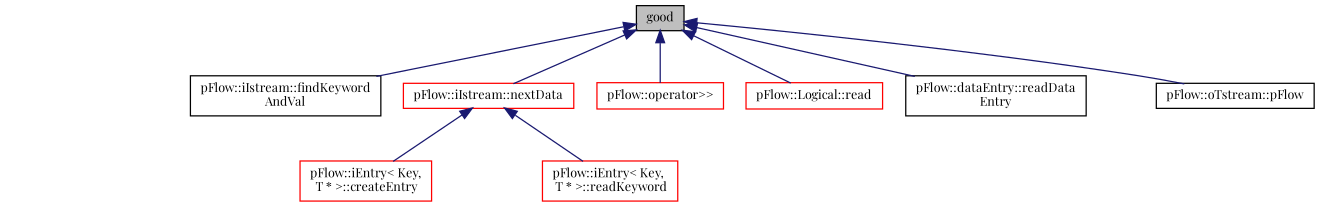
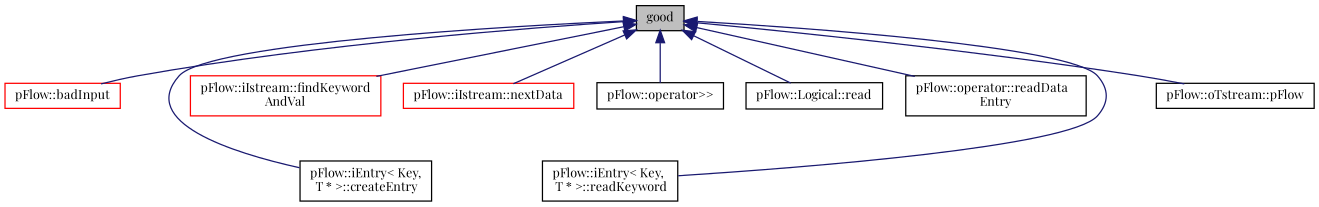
none -> (63, 96)
(286, 96) -> (286, 96)
(660, 96) -> (660, 96)
(814, 96) -> (814, 96)
(996, 96) -> (996, 96)
(428, 138) -> (176, 82)
(549, 138) -> (1104, 106)
(366, 181) -> (366, 181)
(610, 181) -> (610, 181)
